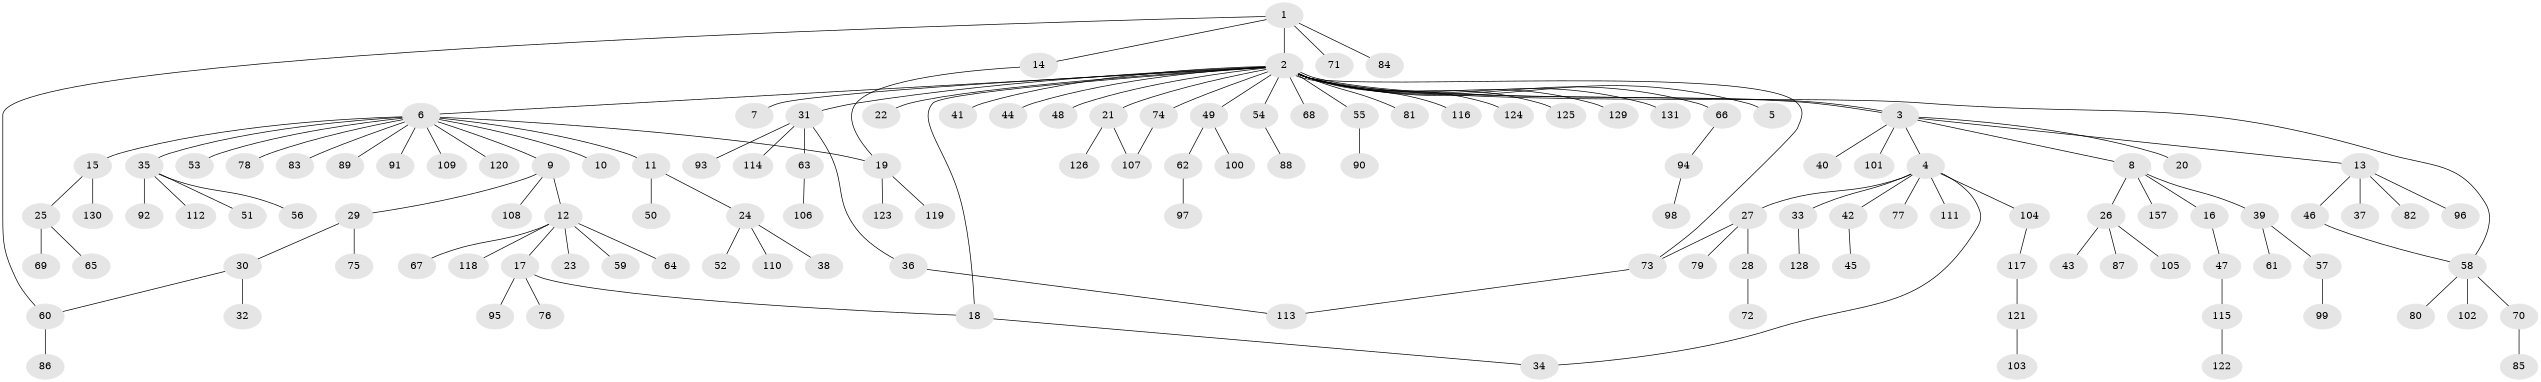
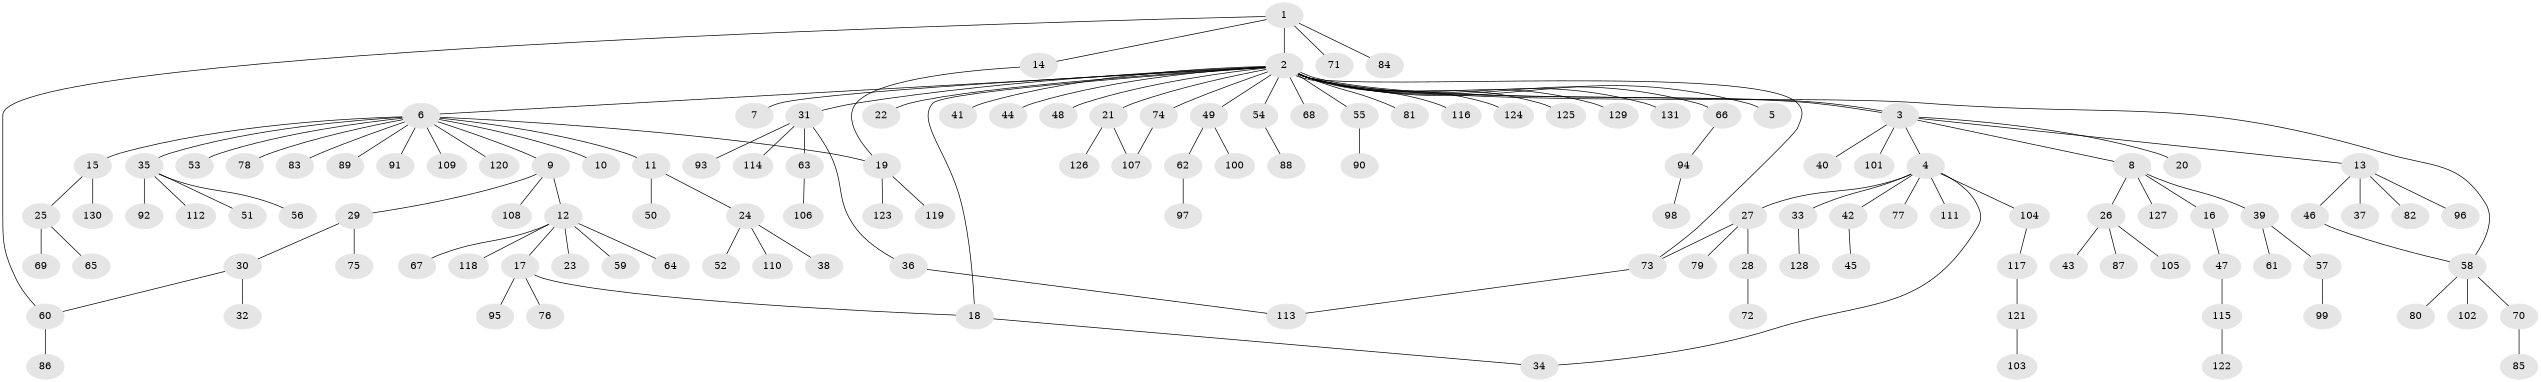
(2158, 216) -> (2158, 216)
